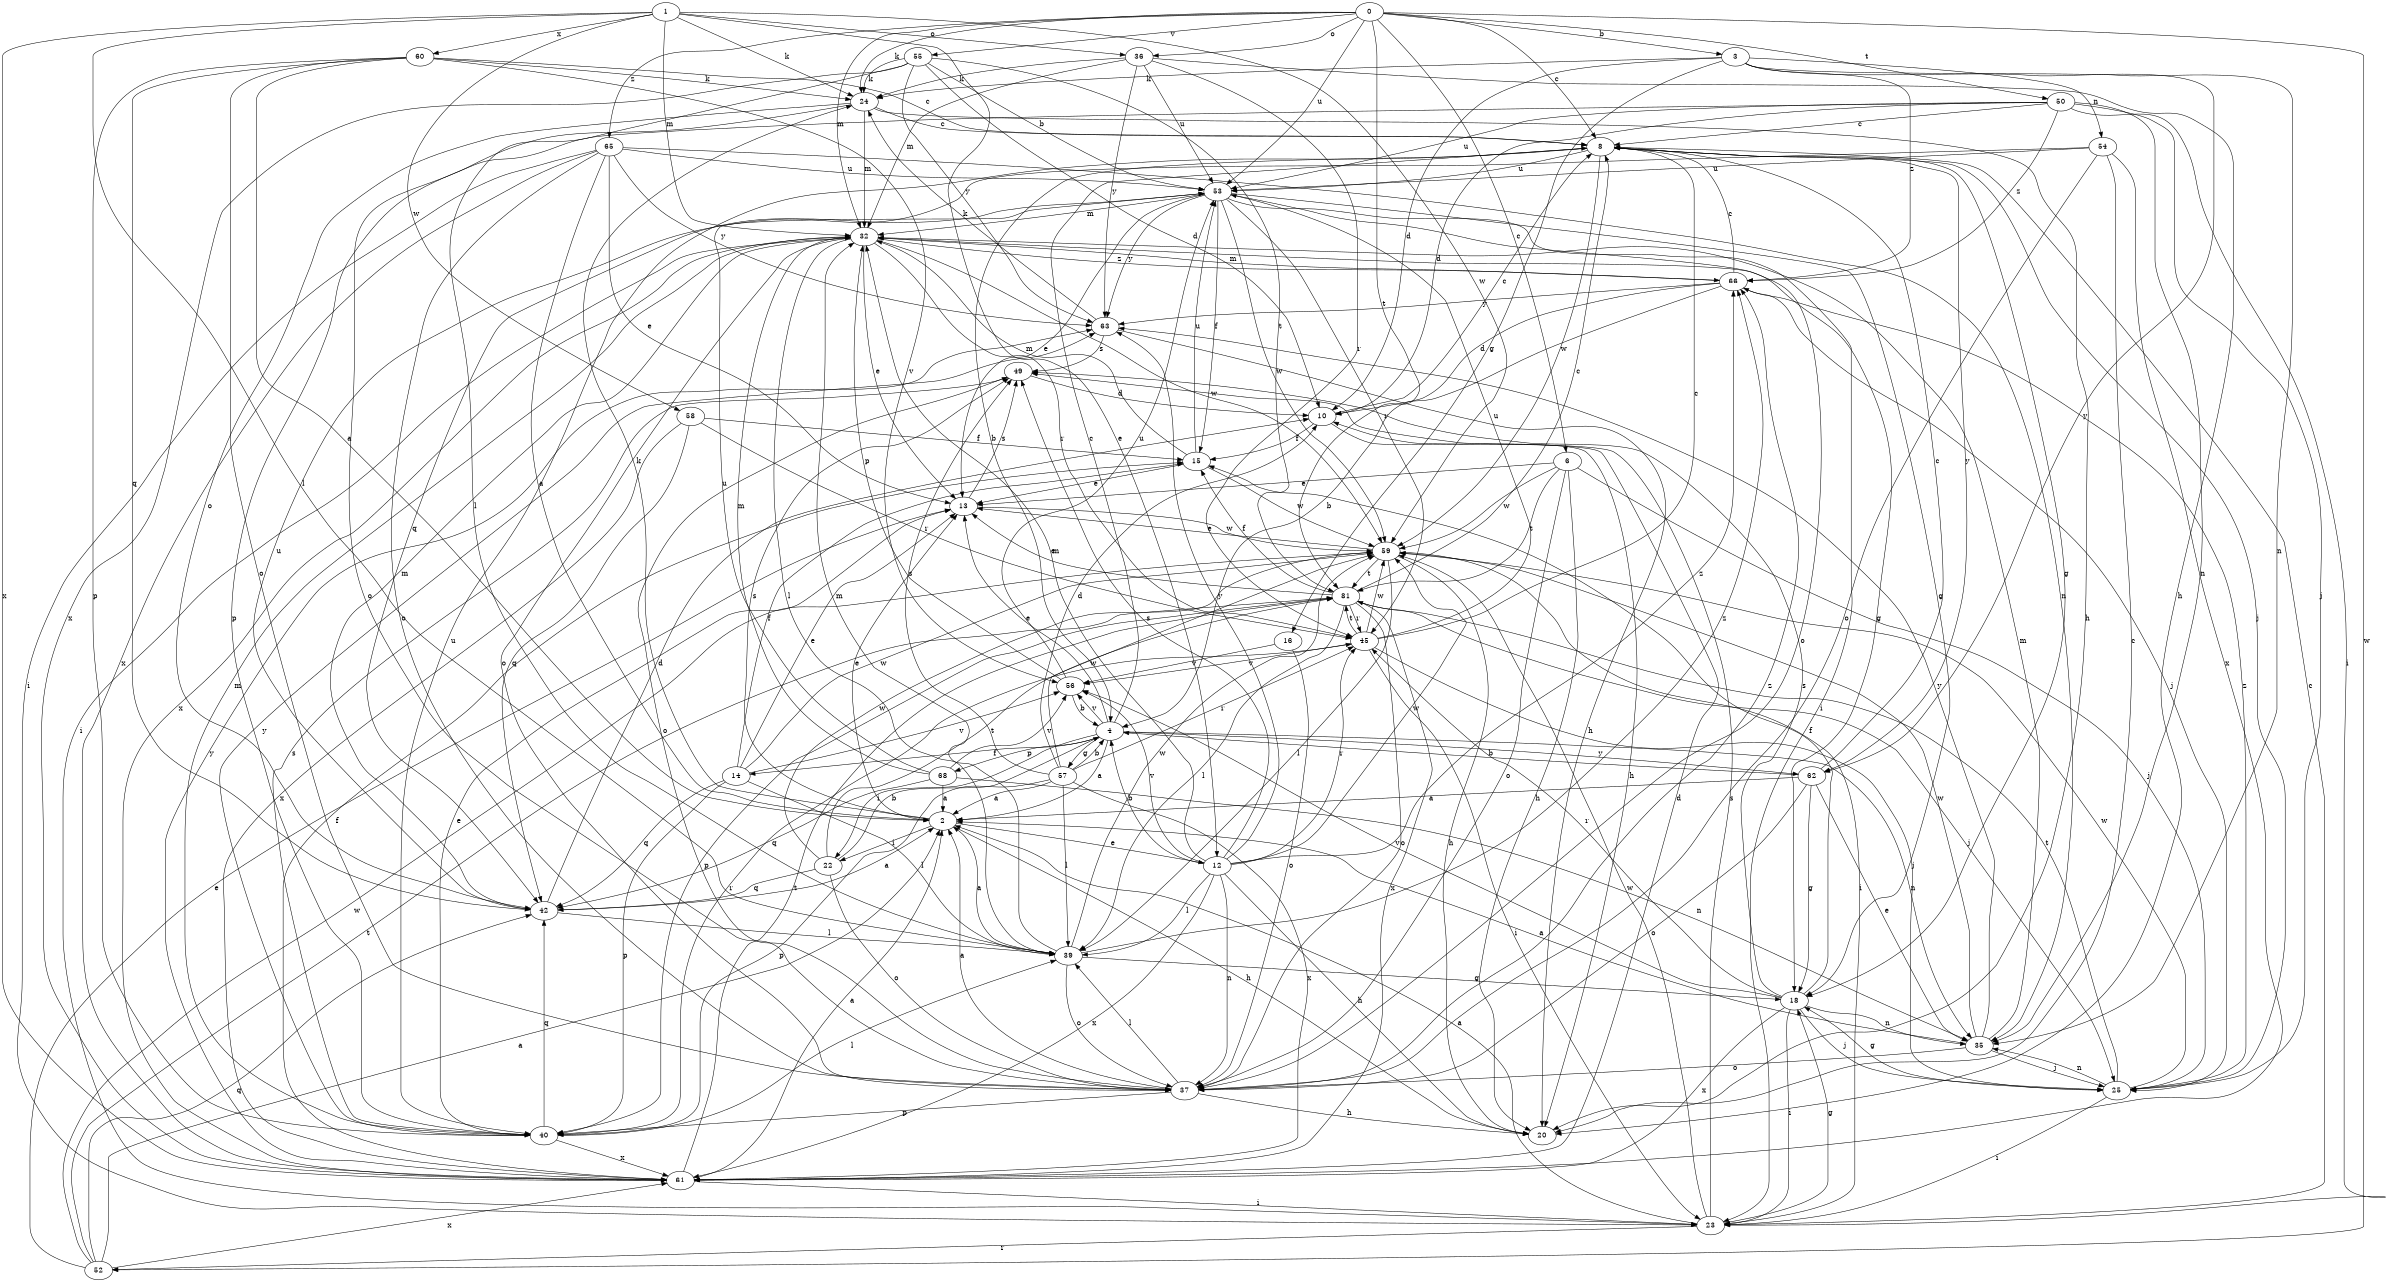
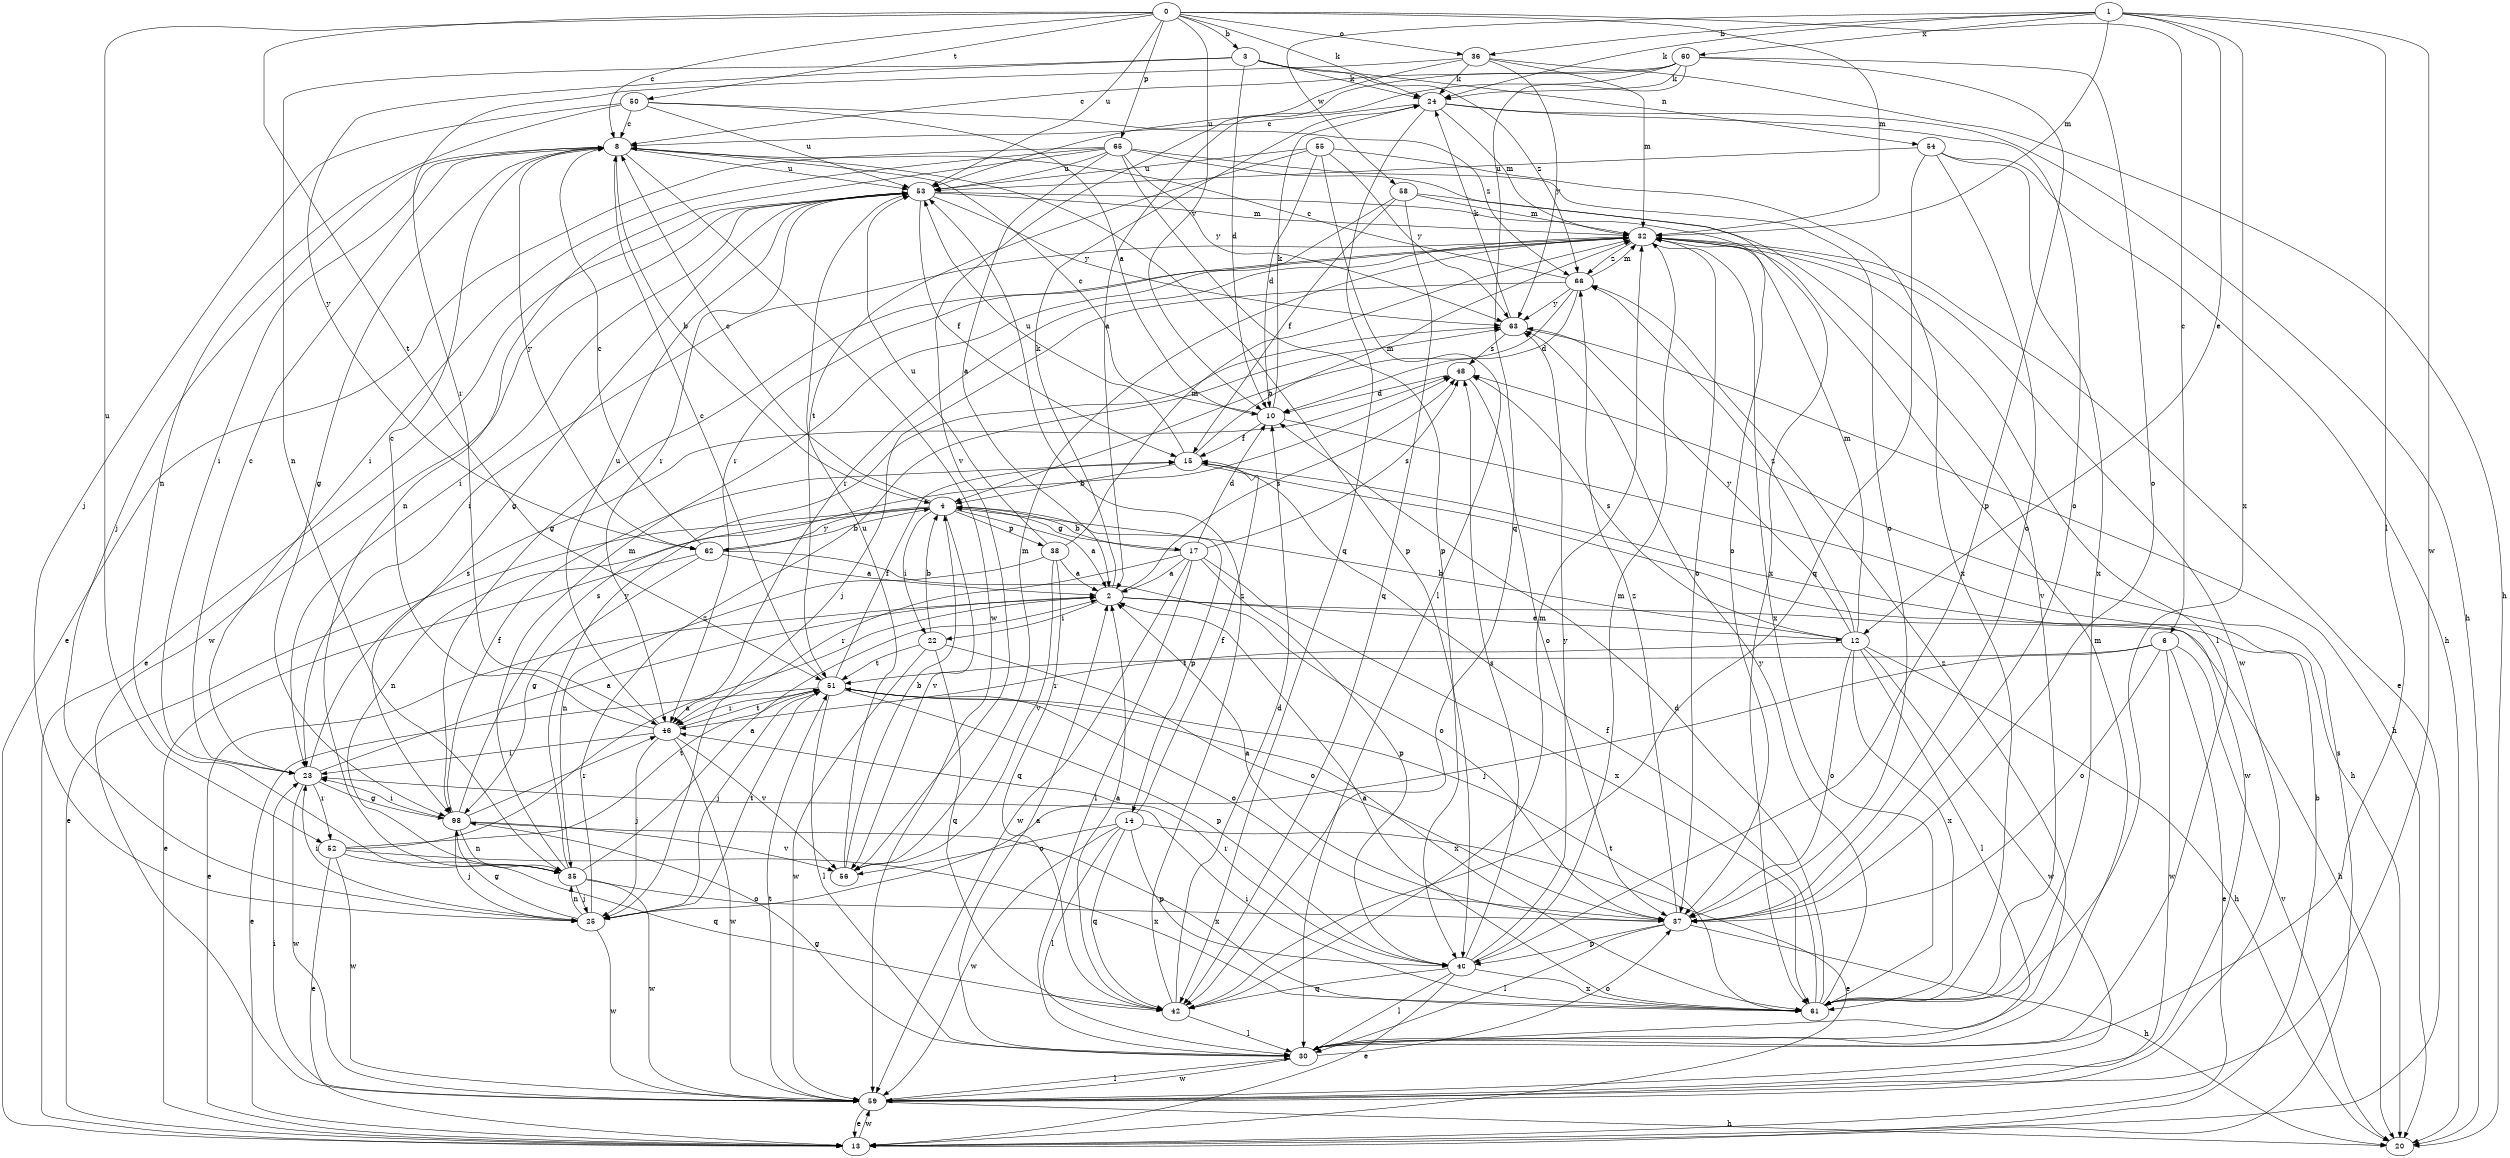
(933, 34) -> (1723, 34)
(1147, 34) -> (1177, 227)
(879, 67) -> (1279, 232)
(633, 79) -> (1146, 79)
(1042, 124) -> (1148, 169)
(719, 129) -> (1438, 483)
none -> (1520, 215)
(1439, 259) -> (1122, 259)
(1018, 371) -> (1461, 371)
(867, 461) -> (1026, 551)
(1096, 484) -> (2318, 799)
none -> (1031, 490)
(210, 506) -> (1345, 551)
(279, 551) -> (1243, 596)
(2228, 588) -> (911, 467)
(1346, 596) -> (832, 686)
(454, 641) -> (1408, 551)
(1288, 641) -> none
(1365, 641) -> (667, 731)
(2133, 641) -> (2447, 641)
(2367, 641) -> (107, 416)
(962, 731) -> (1042, 849)
(995, 754) -> (1194, 664)
(943, 776) -> (1055, 551)
(1063, 776) -> (1194, 551)
(1149, 777) -> none
(282, 799) -> (2043, 596)
(1538, 799) -> (2284, 899)
(1883, 917) -> (164, 980)
(2344, 935) -> (239, 396)
(1068, 956) -> (1304, 1057)
(1230, 978) -> (1832, 776)
(1794, 1001) -> (457, 821)
